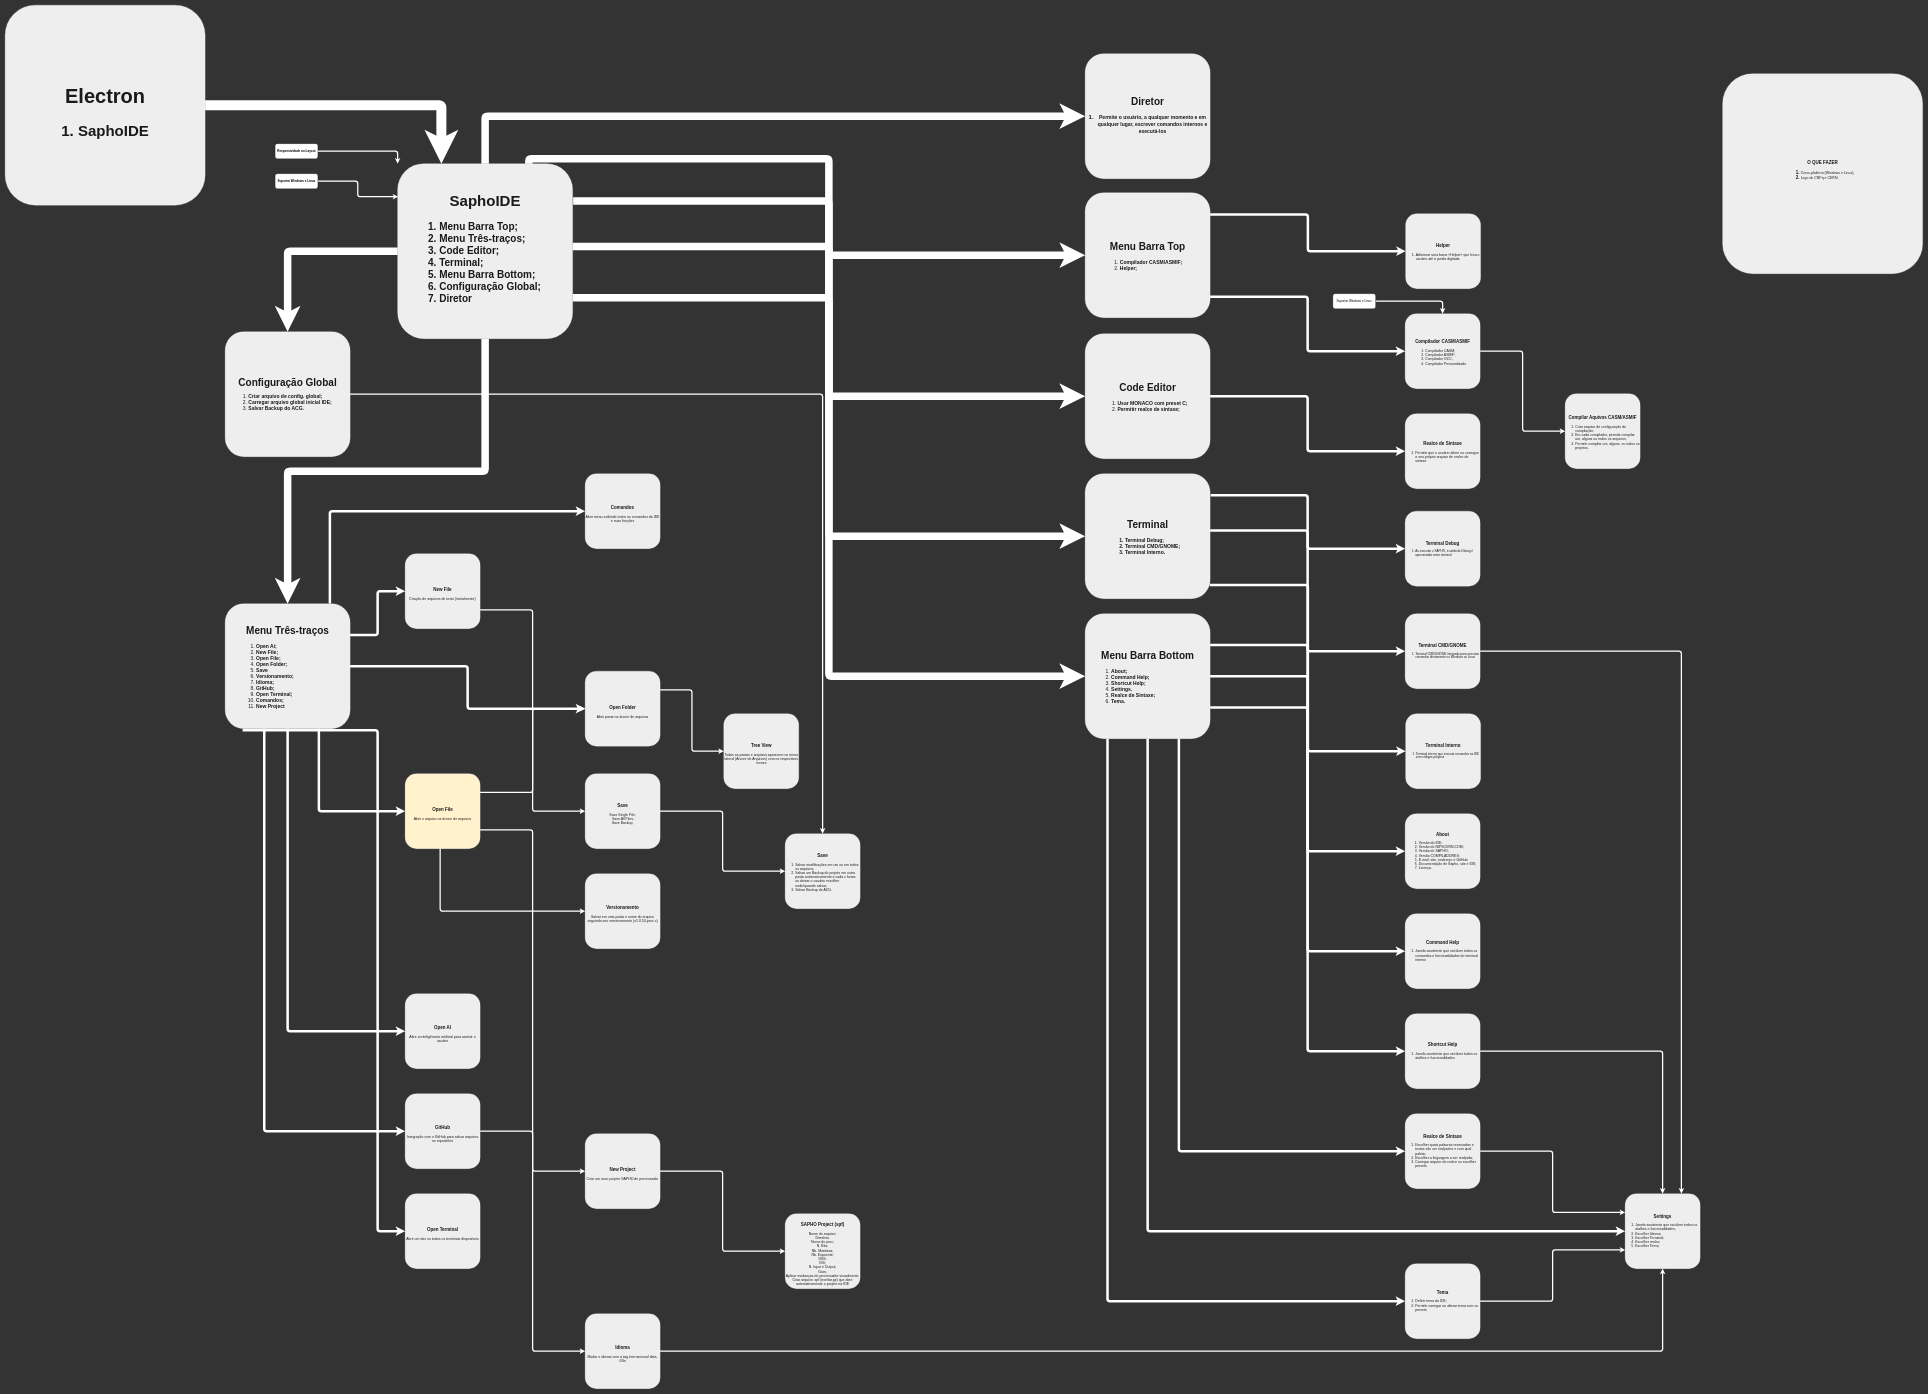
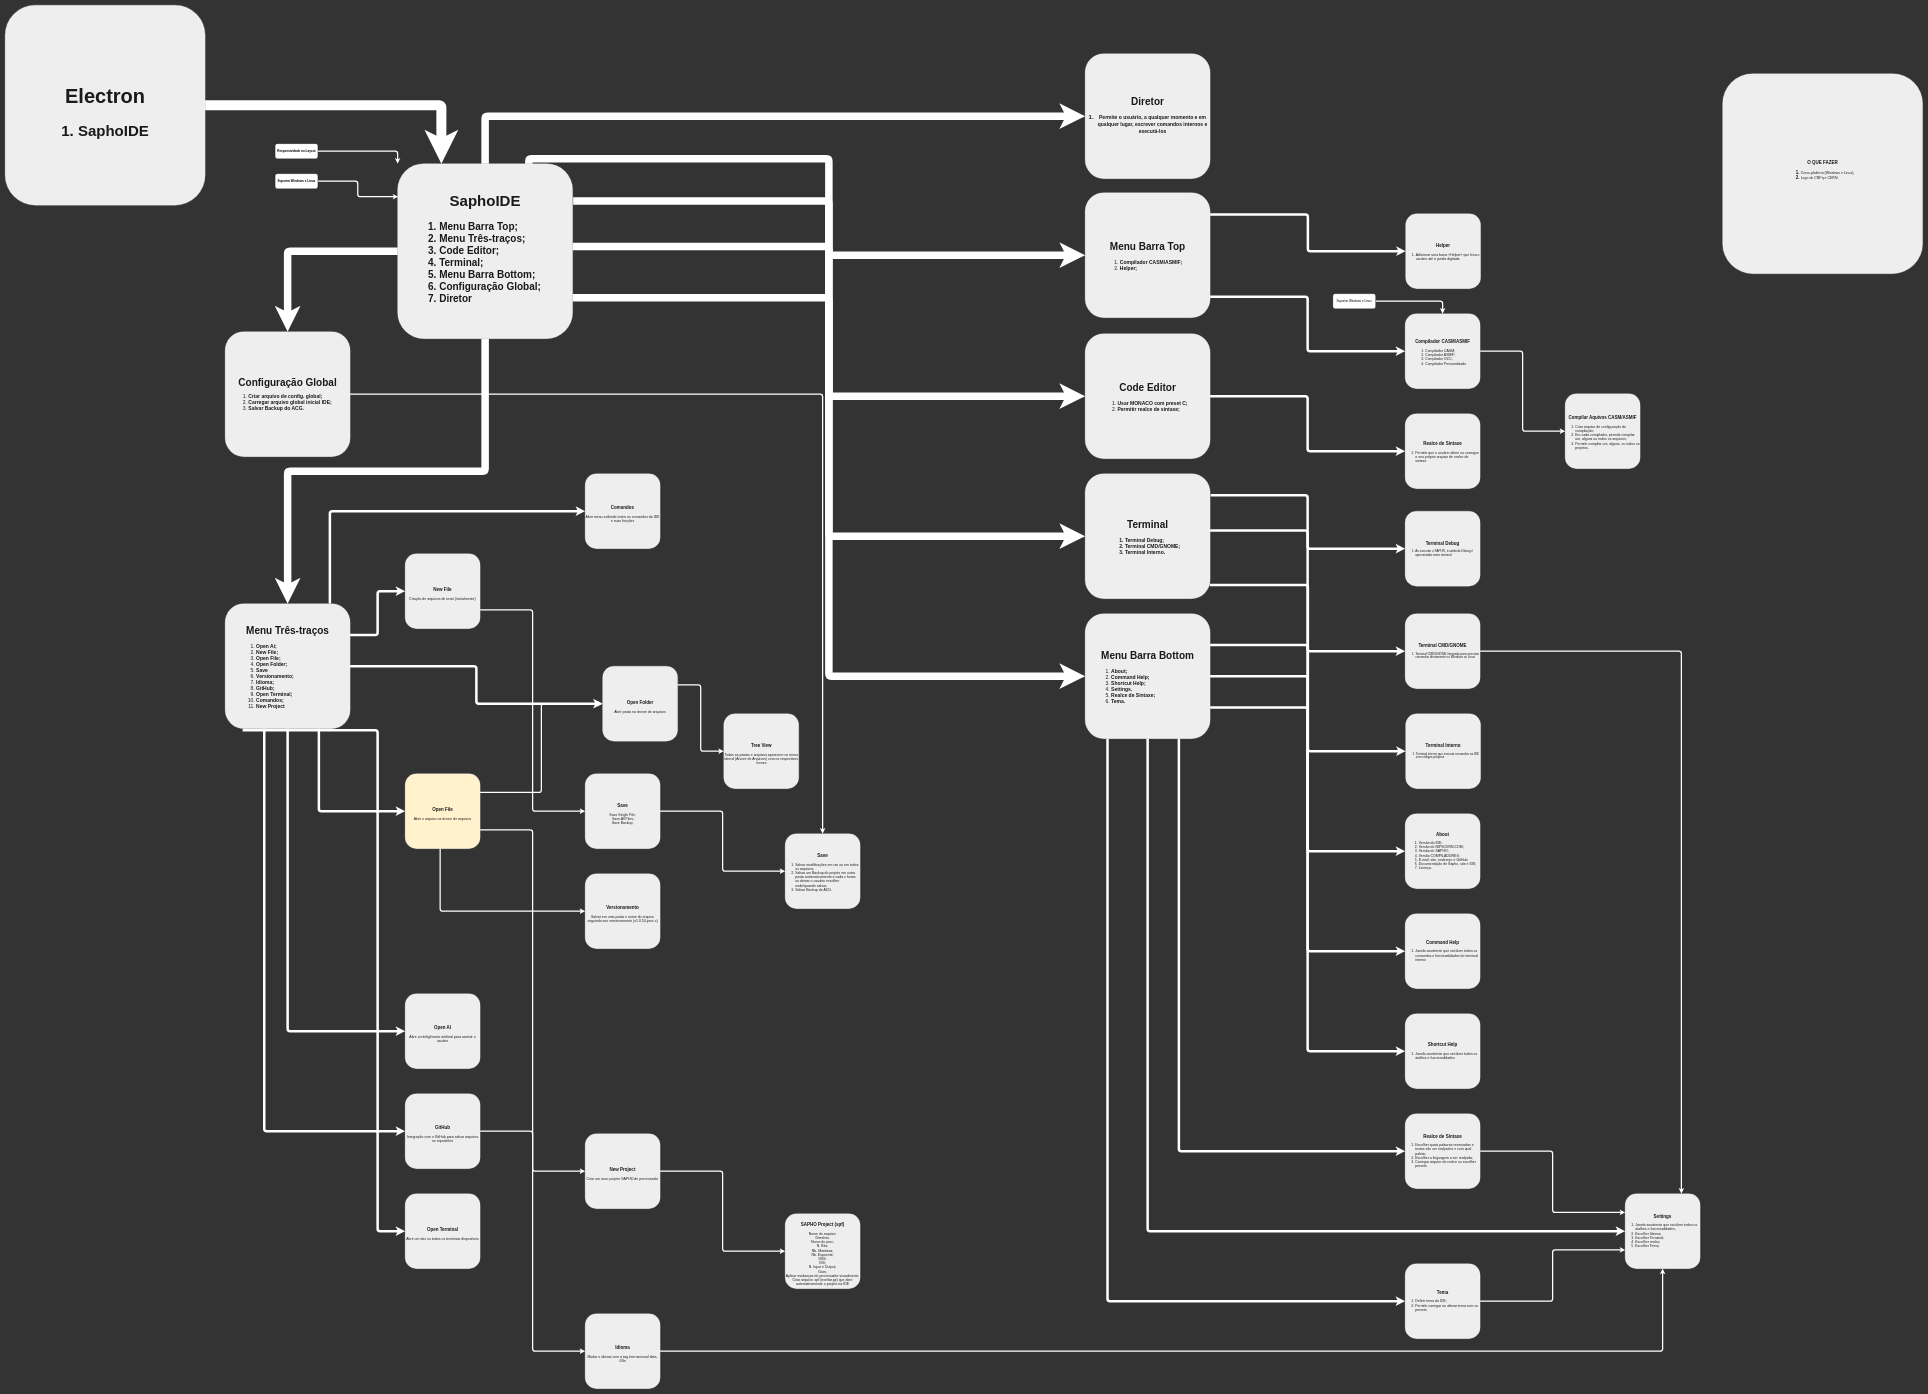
(623, 709) -> (640, 704)
(1643, 1051) -> none
